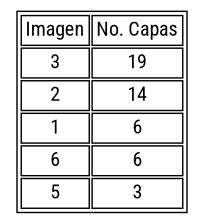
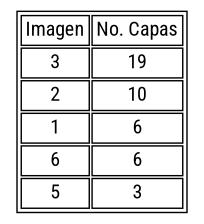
(137, 95) -> (137, 95)
